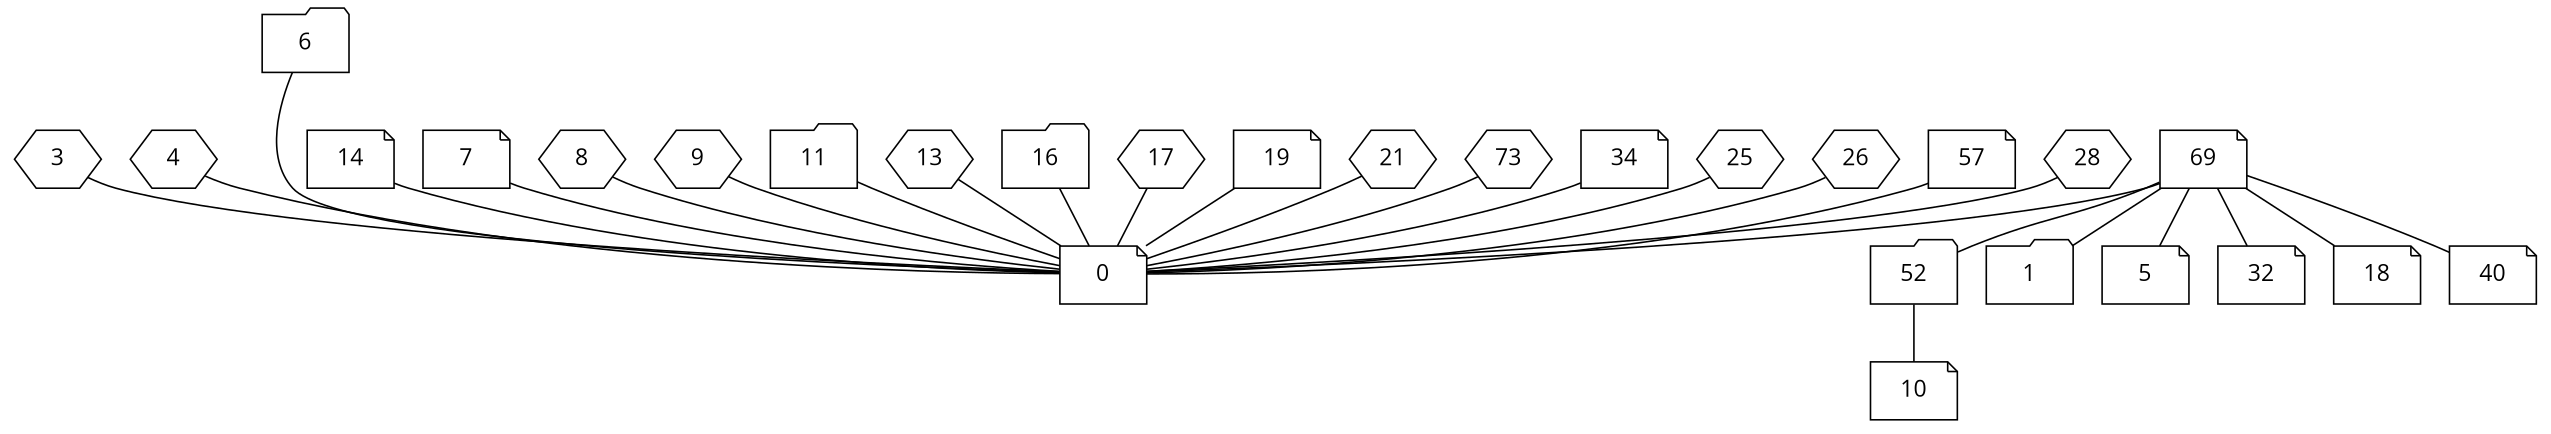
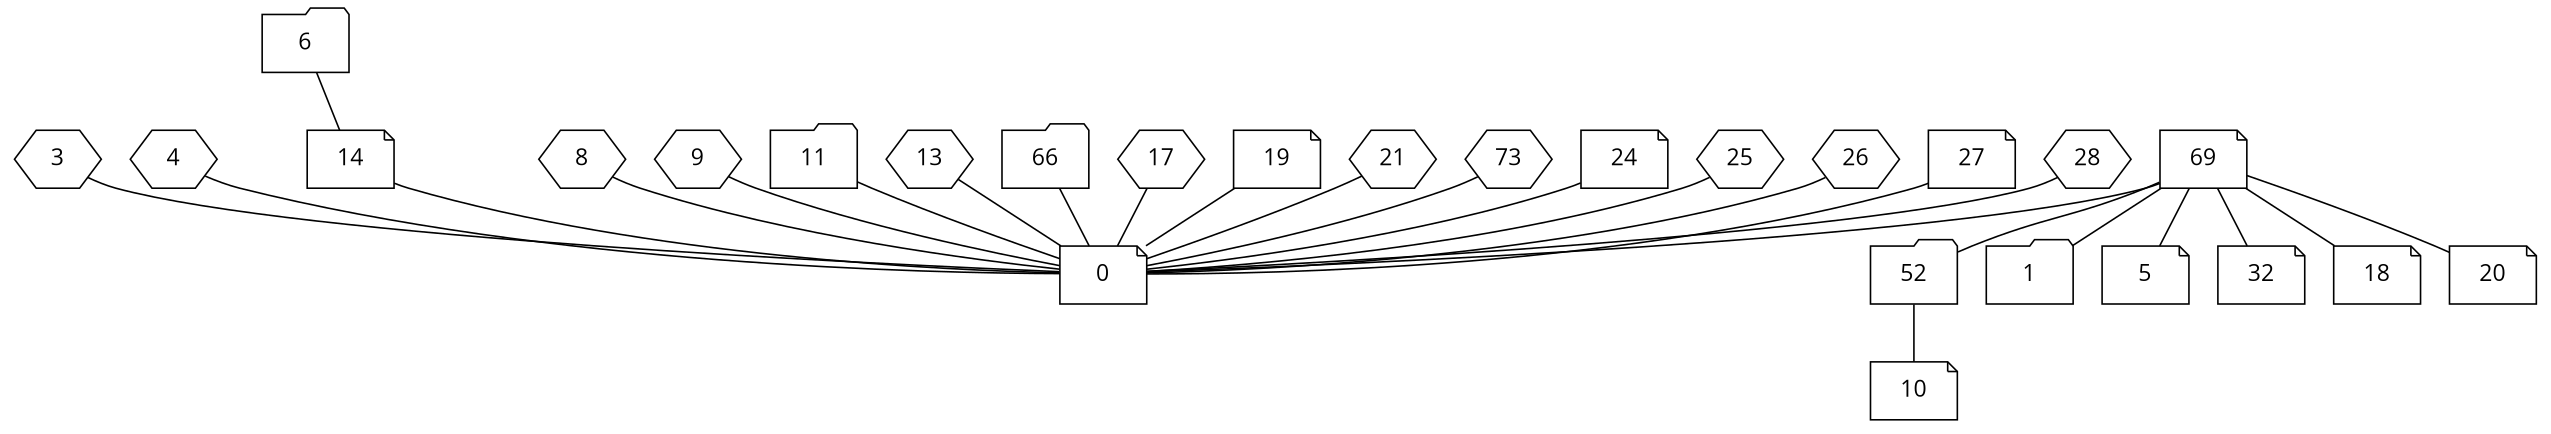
(466, 159) -> none
(1045, 159) -> (1045, 159)
(1624, 159) -> (1624, 159)
(1972, 159) -> (1972, 159)
(612, 248) -> (328, 101)
(2493, 275) -> (2493, 275)
